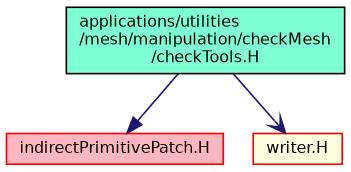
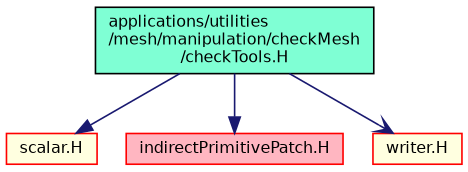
none -> (52, 149)
